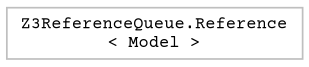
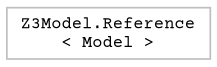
(155, 33) -> (109, 33)
